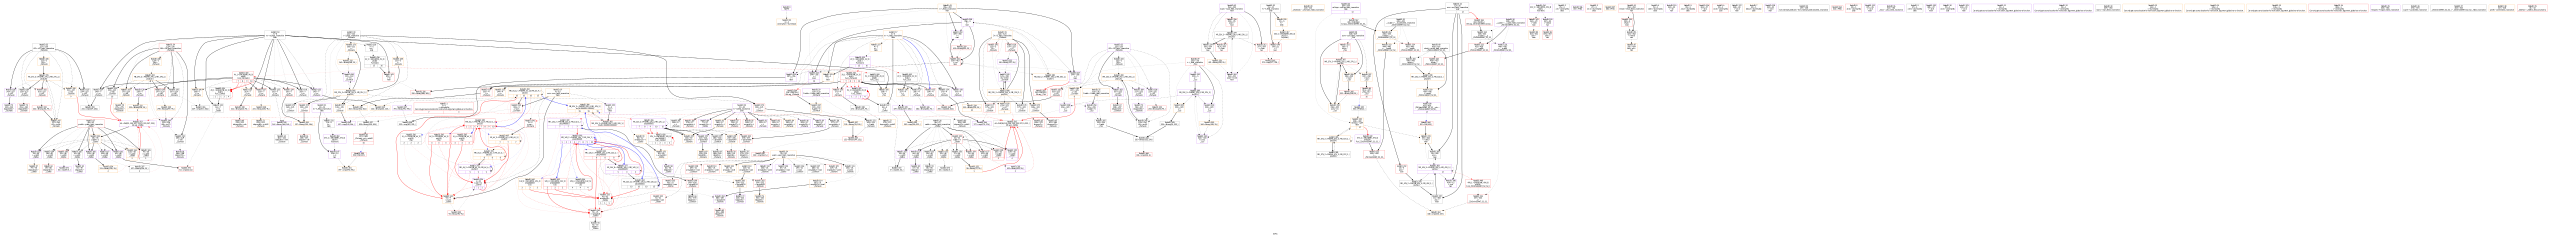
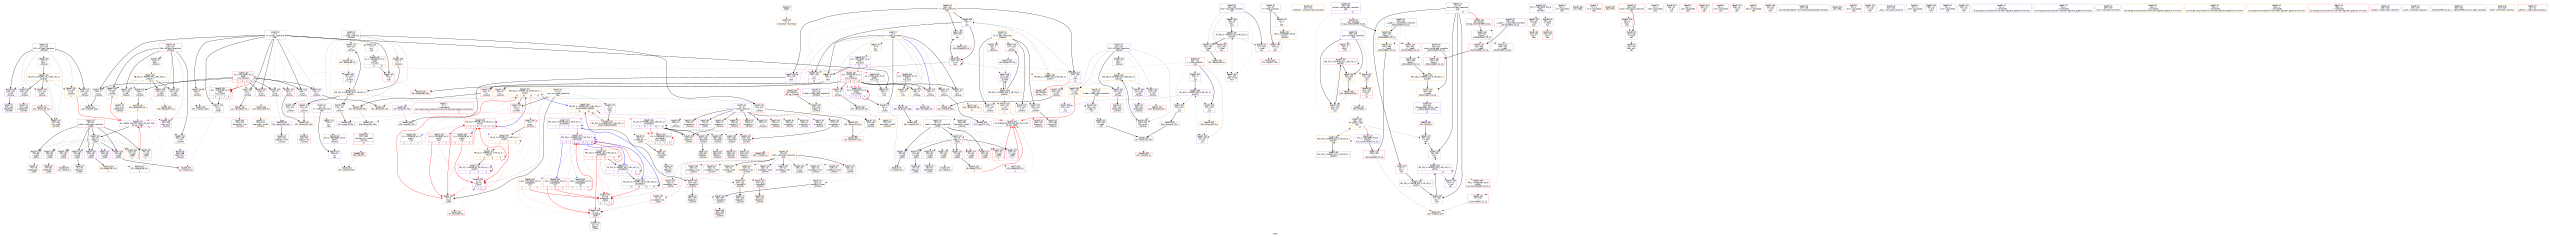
(900, 83) -> (899, 83)
